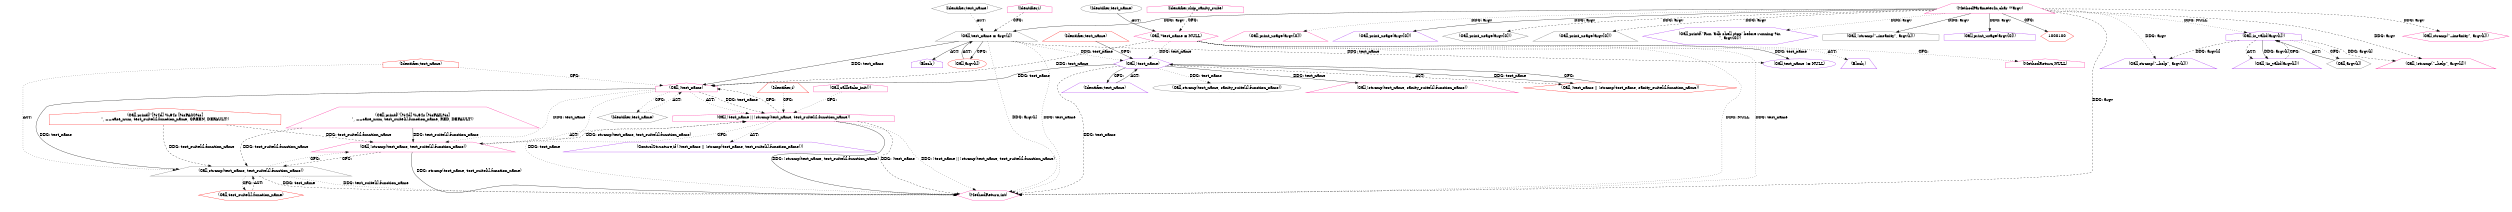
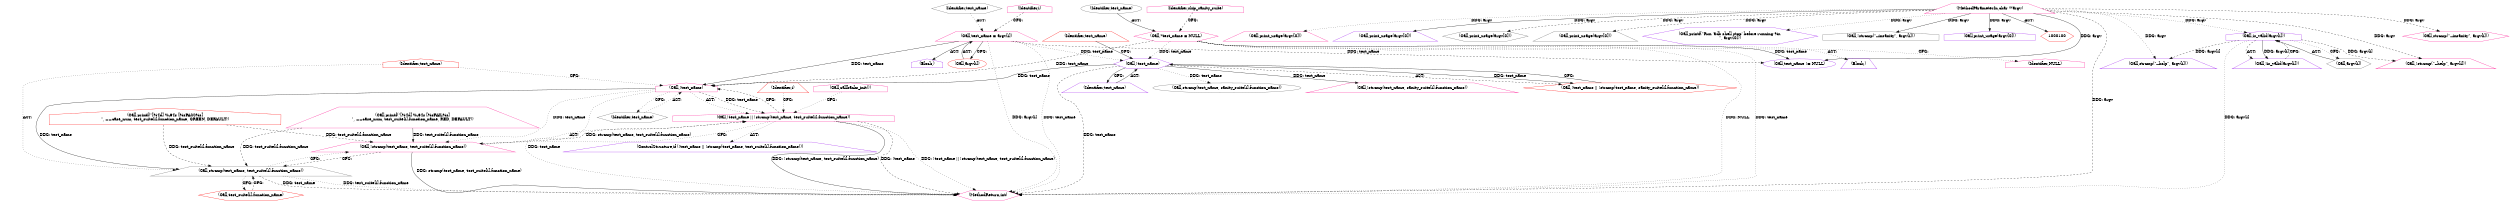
(1476, 11) -> (1993, 57)
(2030, 21) -> (2030, 21)
(2196, 21) -> (2196, 21)
(986, 36) -> (986, 36)
(2045, 64) -> (2045, 64)
(259, 183) -> (259, 183)
none -> (1699, 191)
